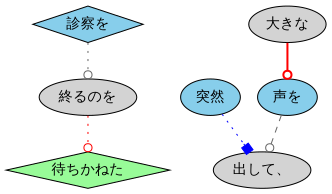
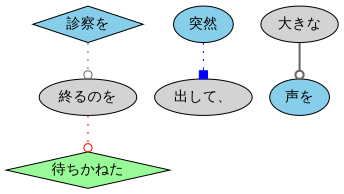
(287, 57) -> (300, 57)
(276, 130) -> none
